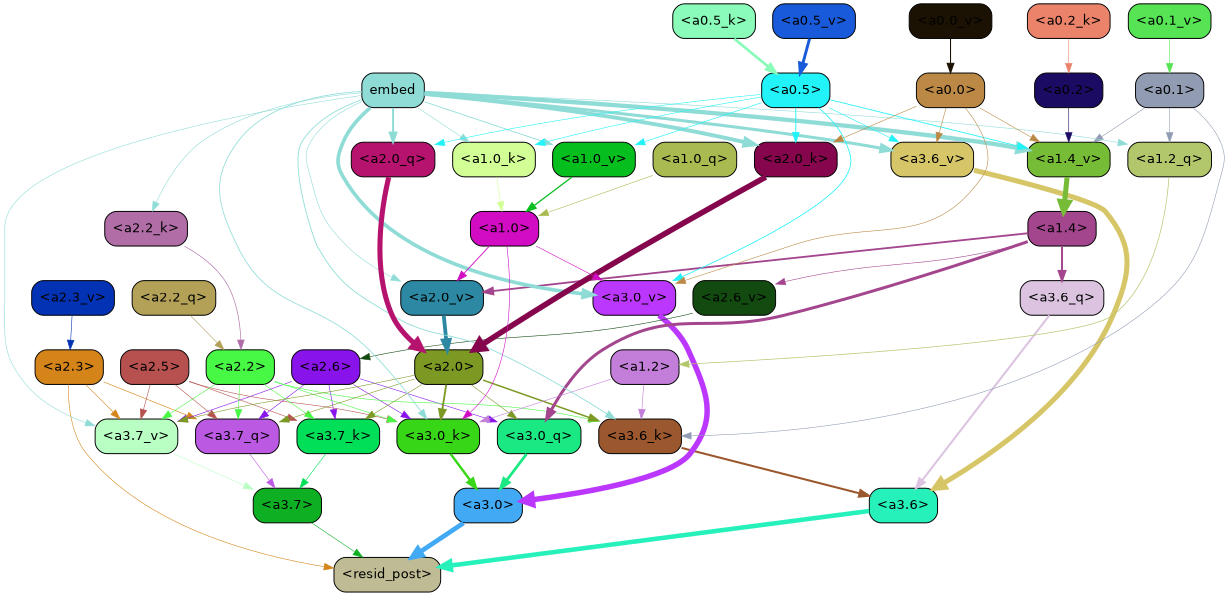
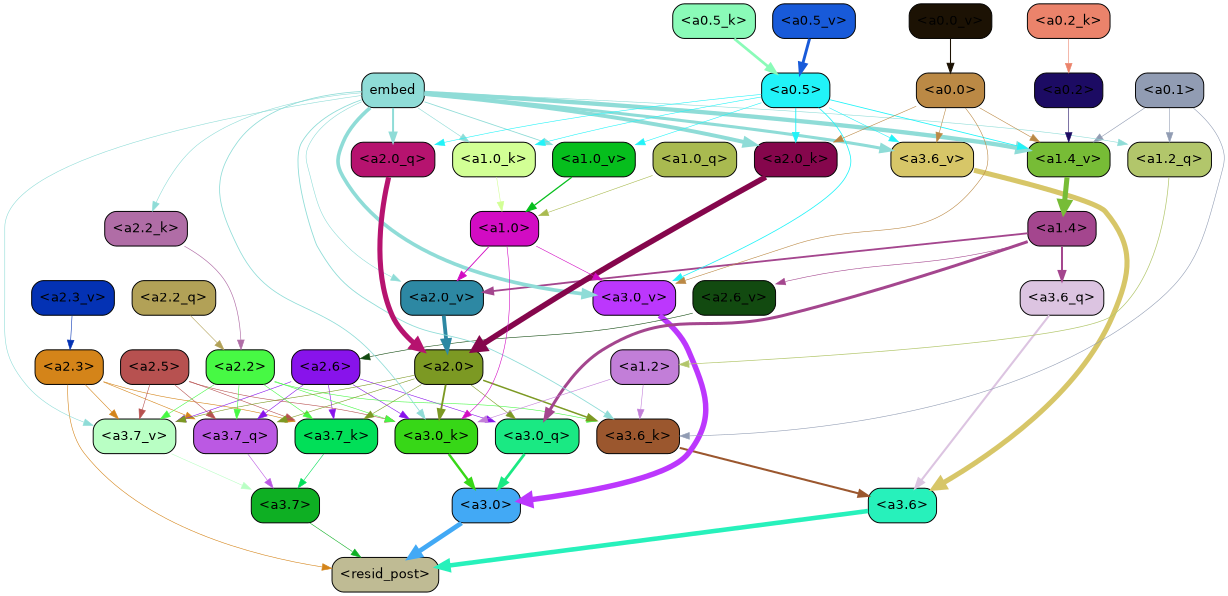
(1170, 21) -> none
none -> (208, 404)
